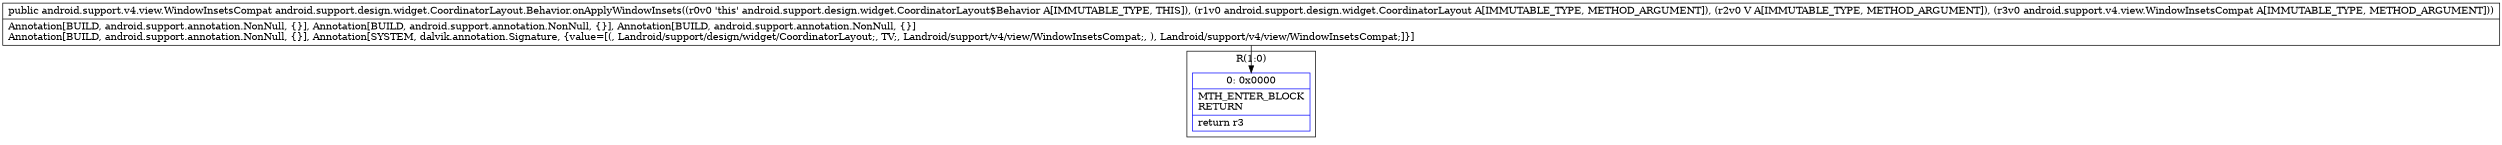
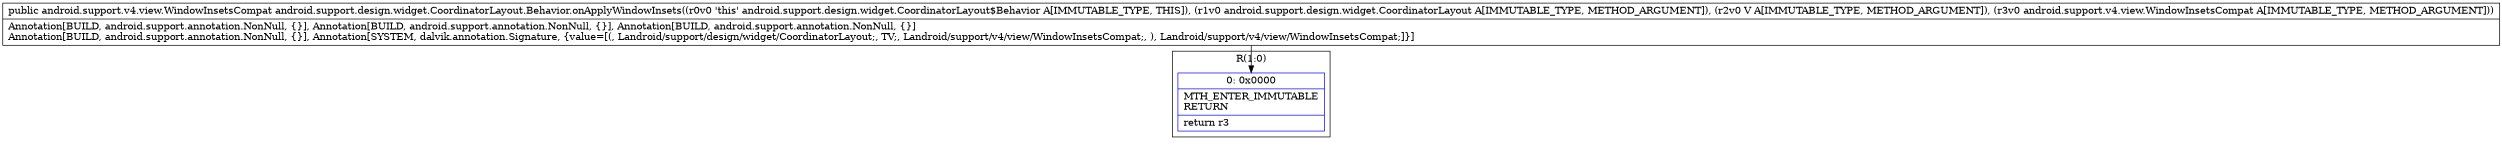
(1251, 96) -> (1251, 96)
